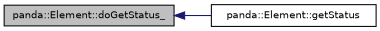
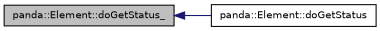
(294, 16) -> (294, 16)
